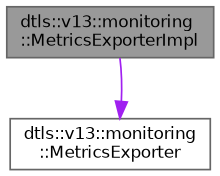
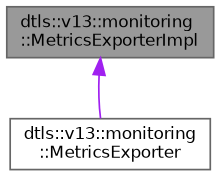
(122, 80) -> (99, 97)
